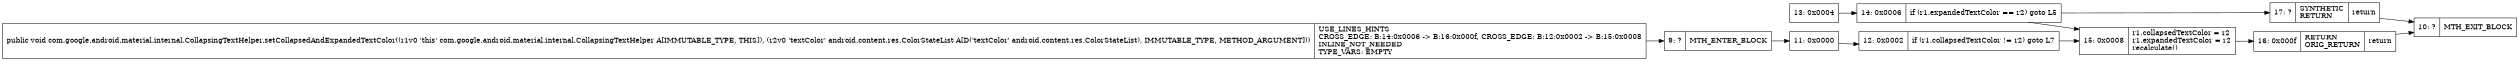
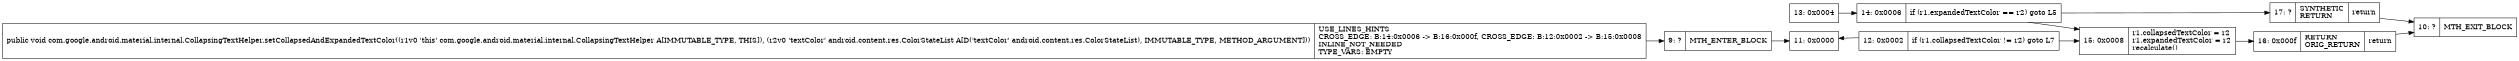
(1846, 44) -> (1851, 38)
